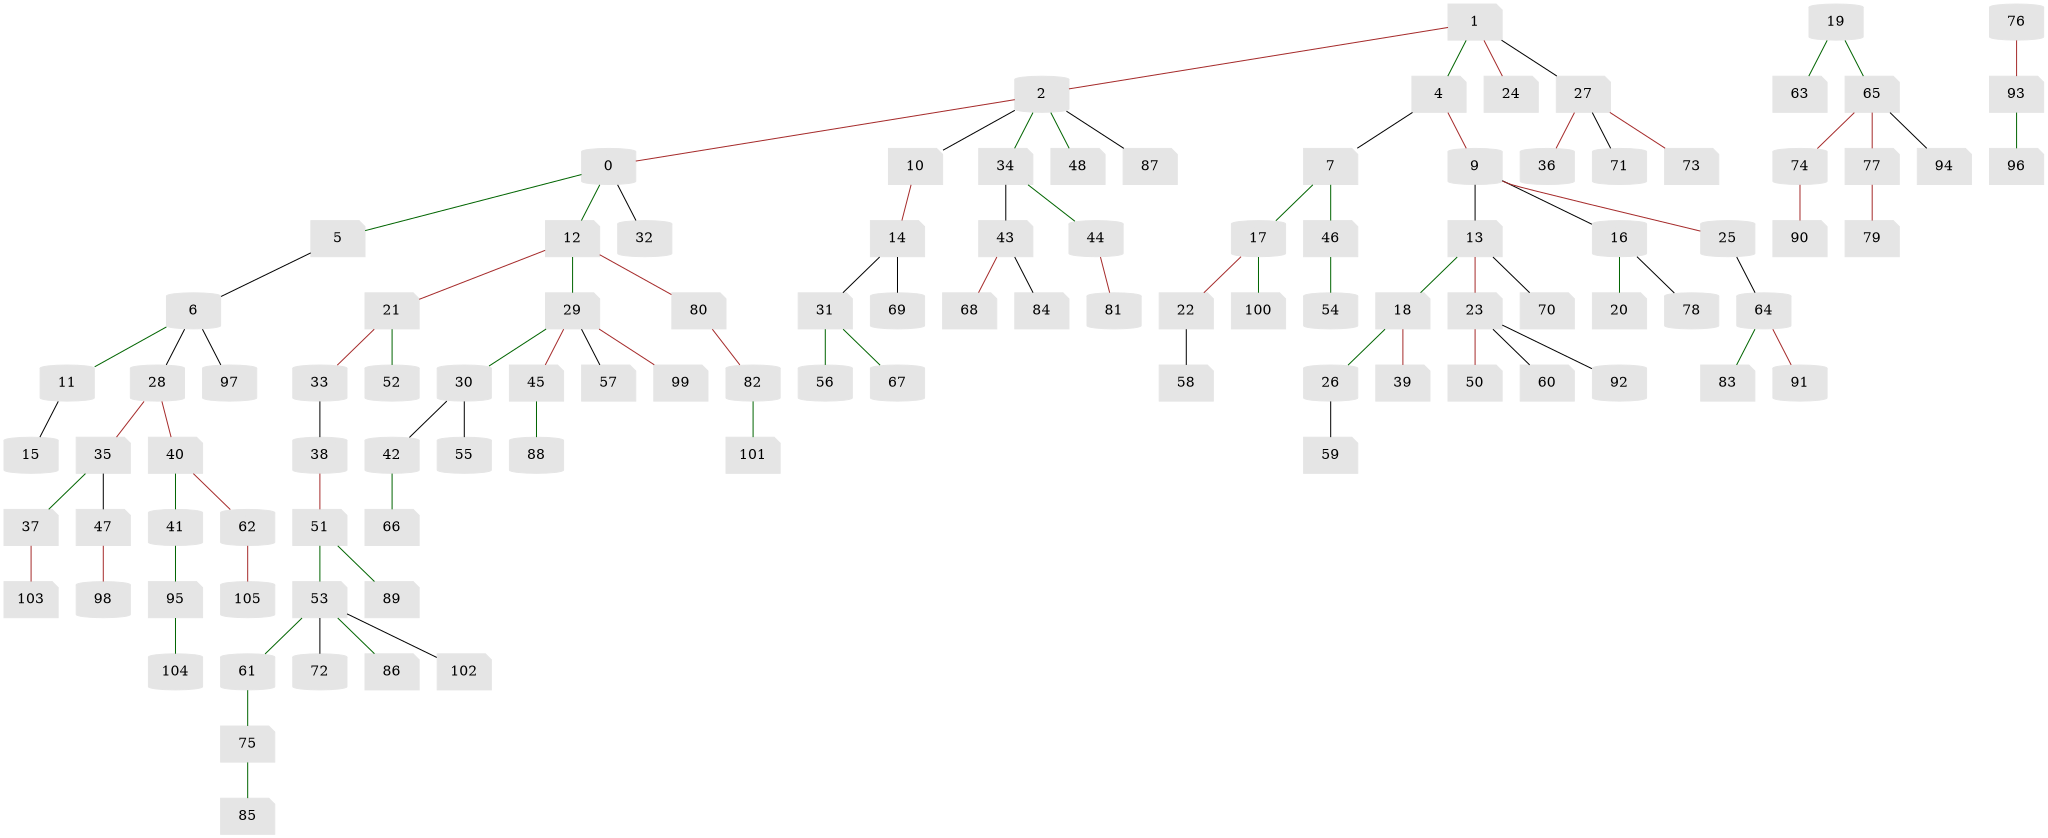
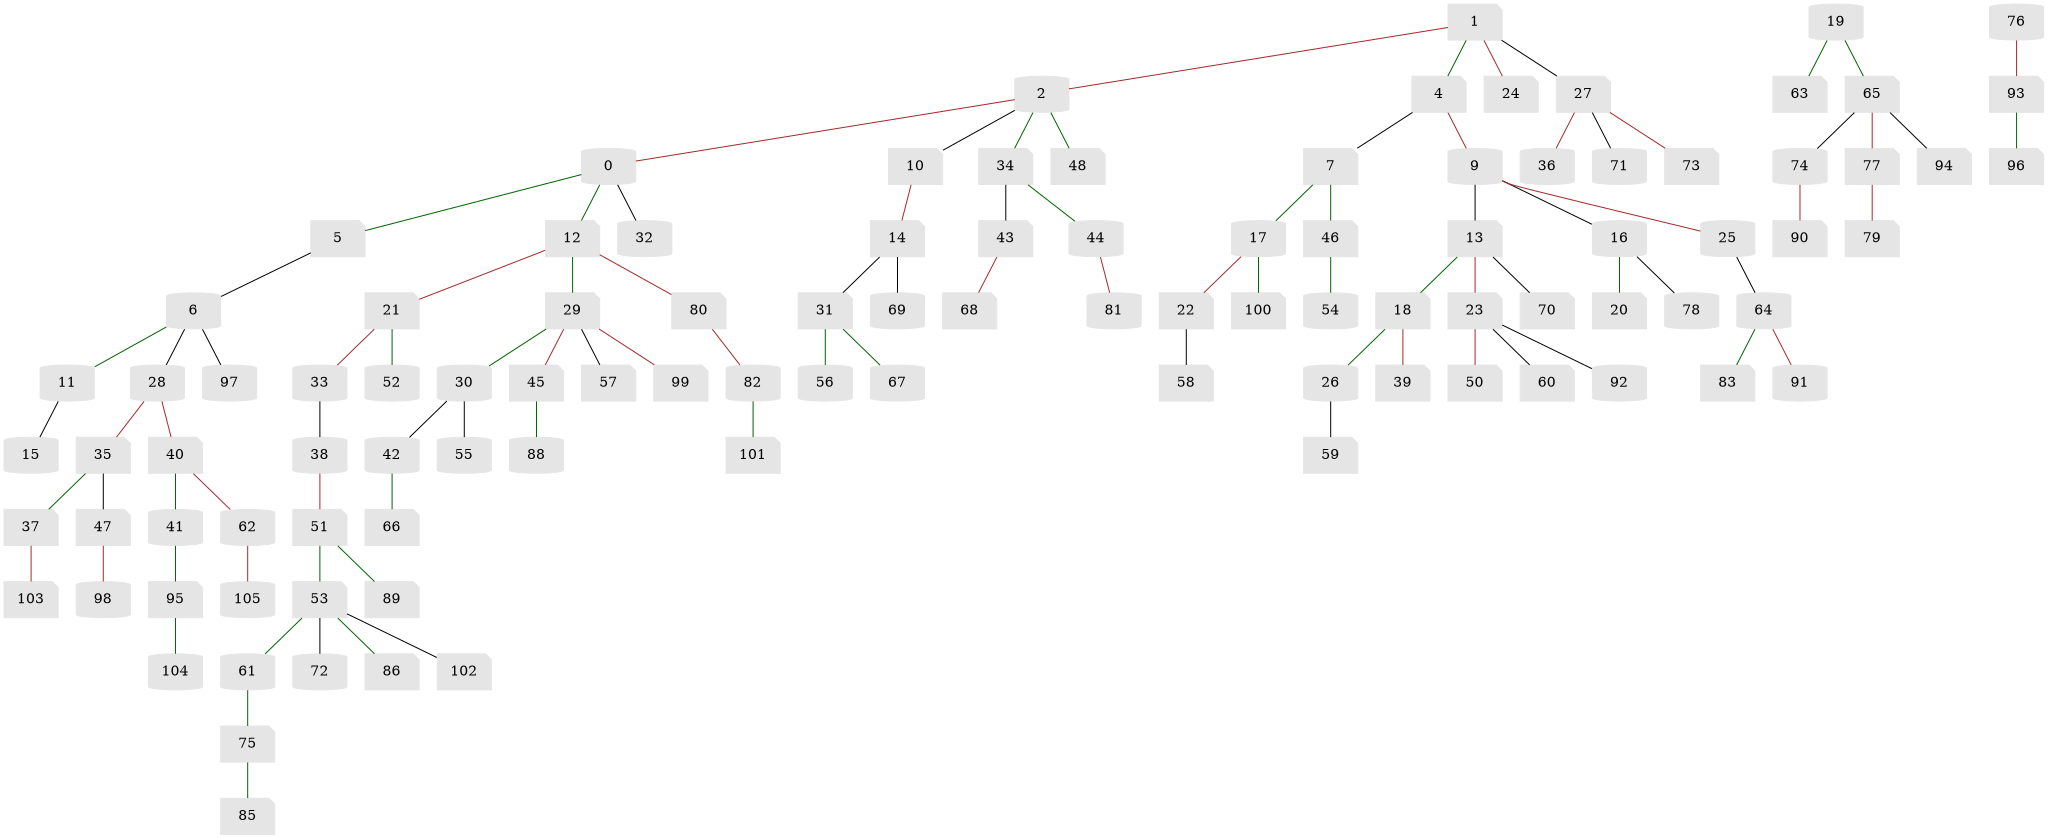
(1836, 131) -> (1836, 131)
(1150, 166) -> none
(1042, 311) -> none
